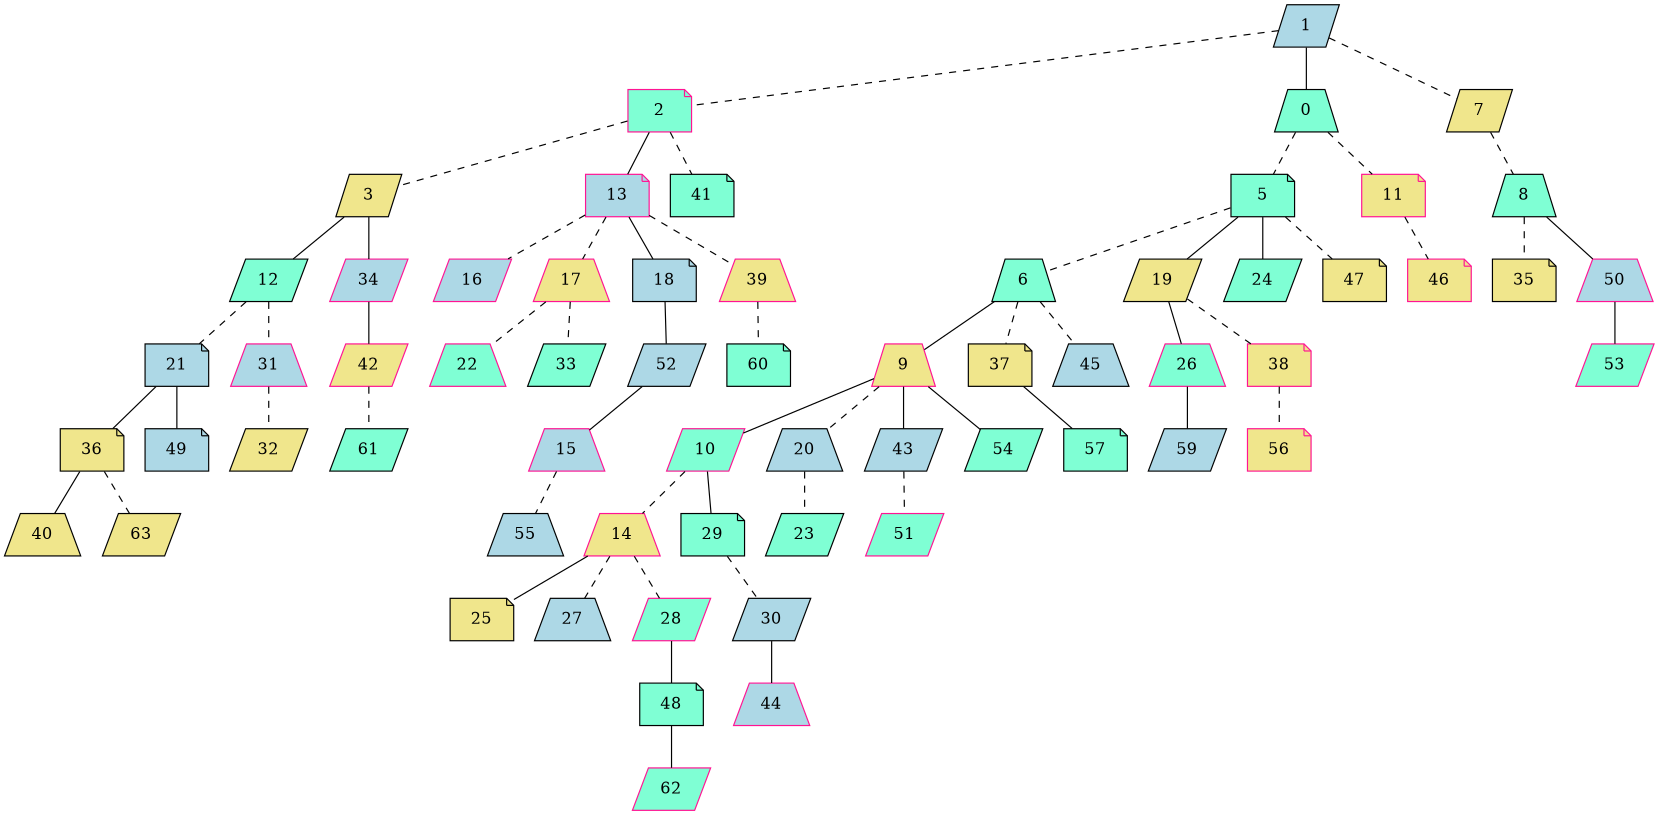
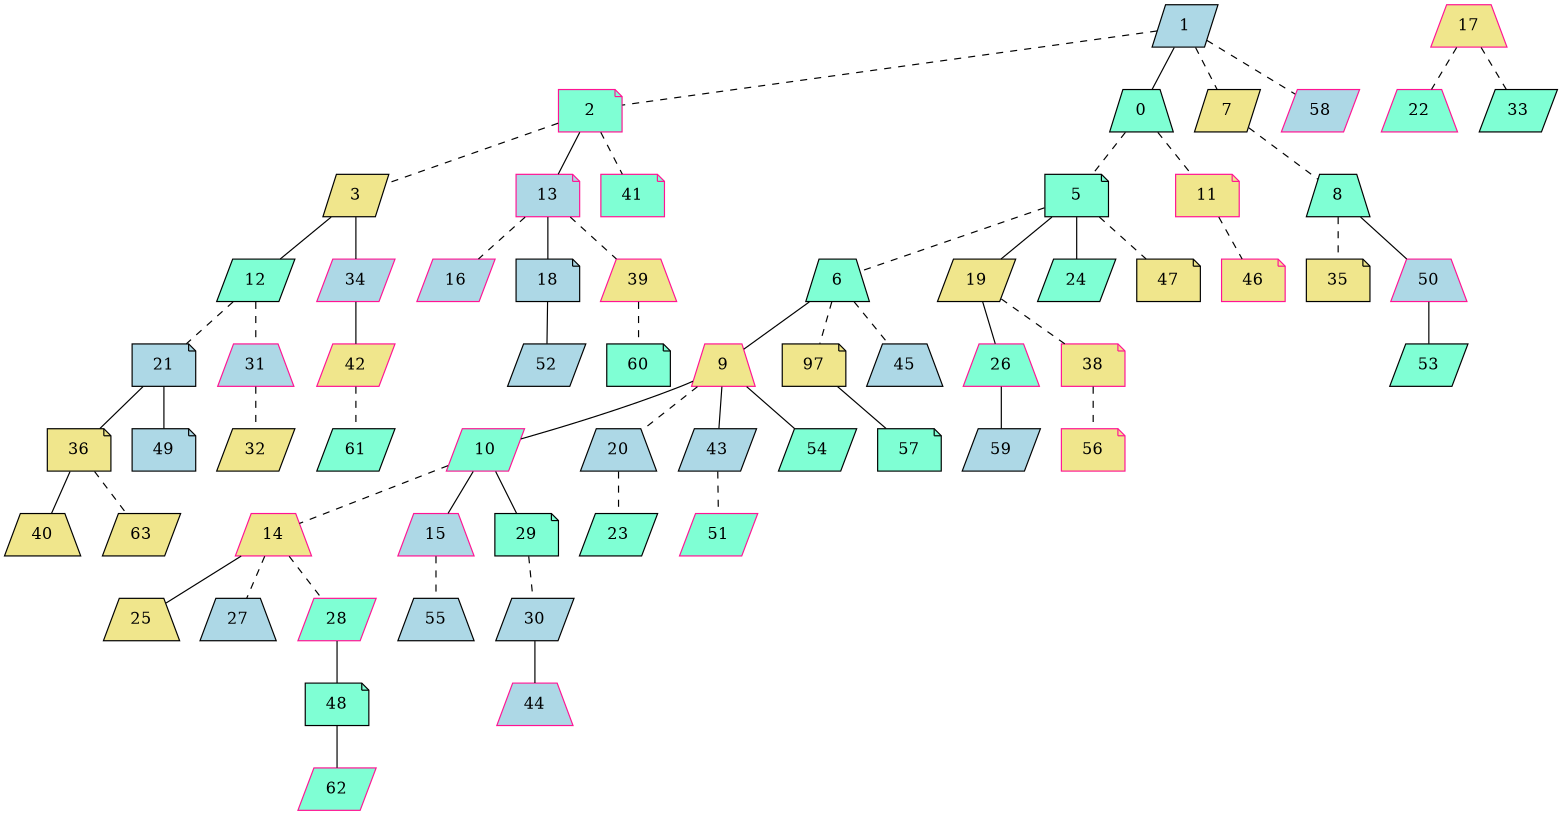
none -> (1321, 111)
(702, 196) -> (633, 196)
(594, 238) -> none
(1000, 365) -> (814, 365)
(1615, 365) -> (1429, 365)
(616, 408) -> (461, 492)
(482, 620) -> (142, 620)
